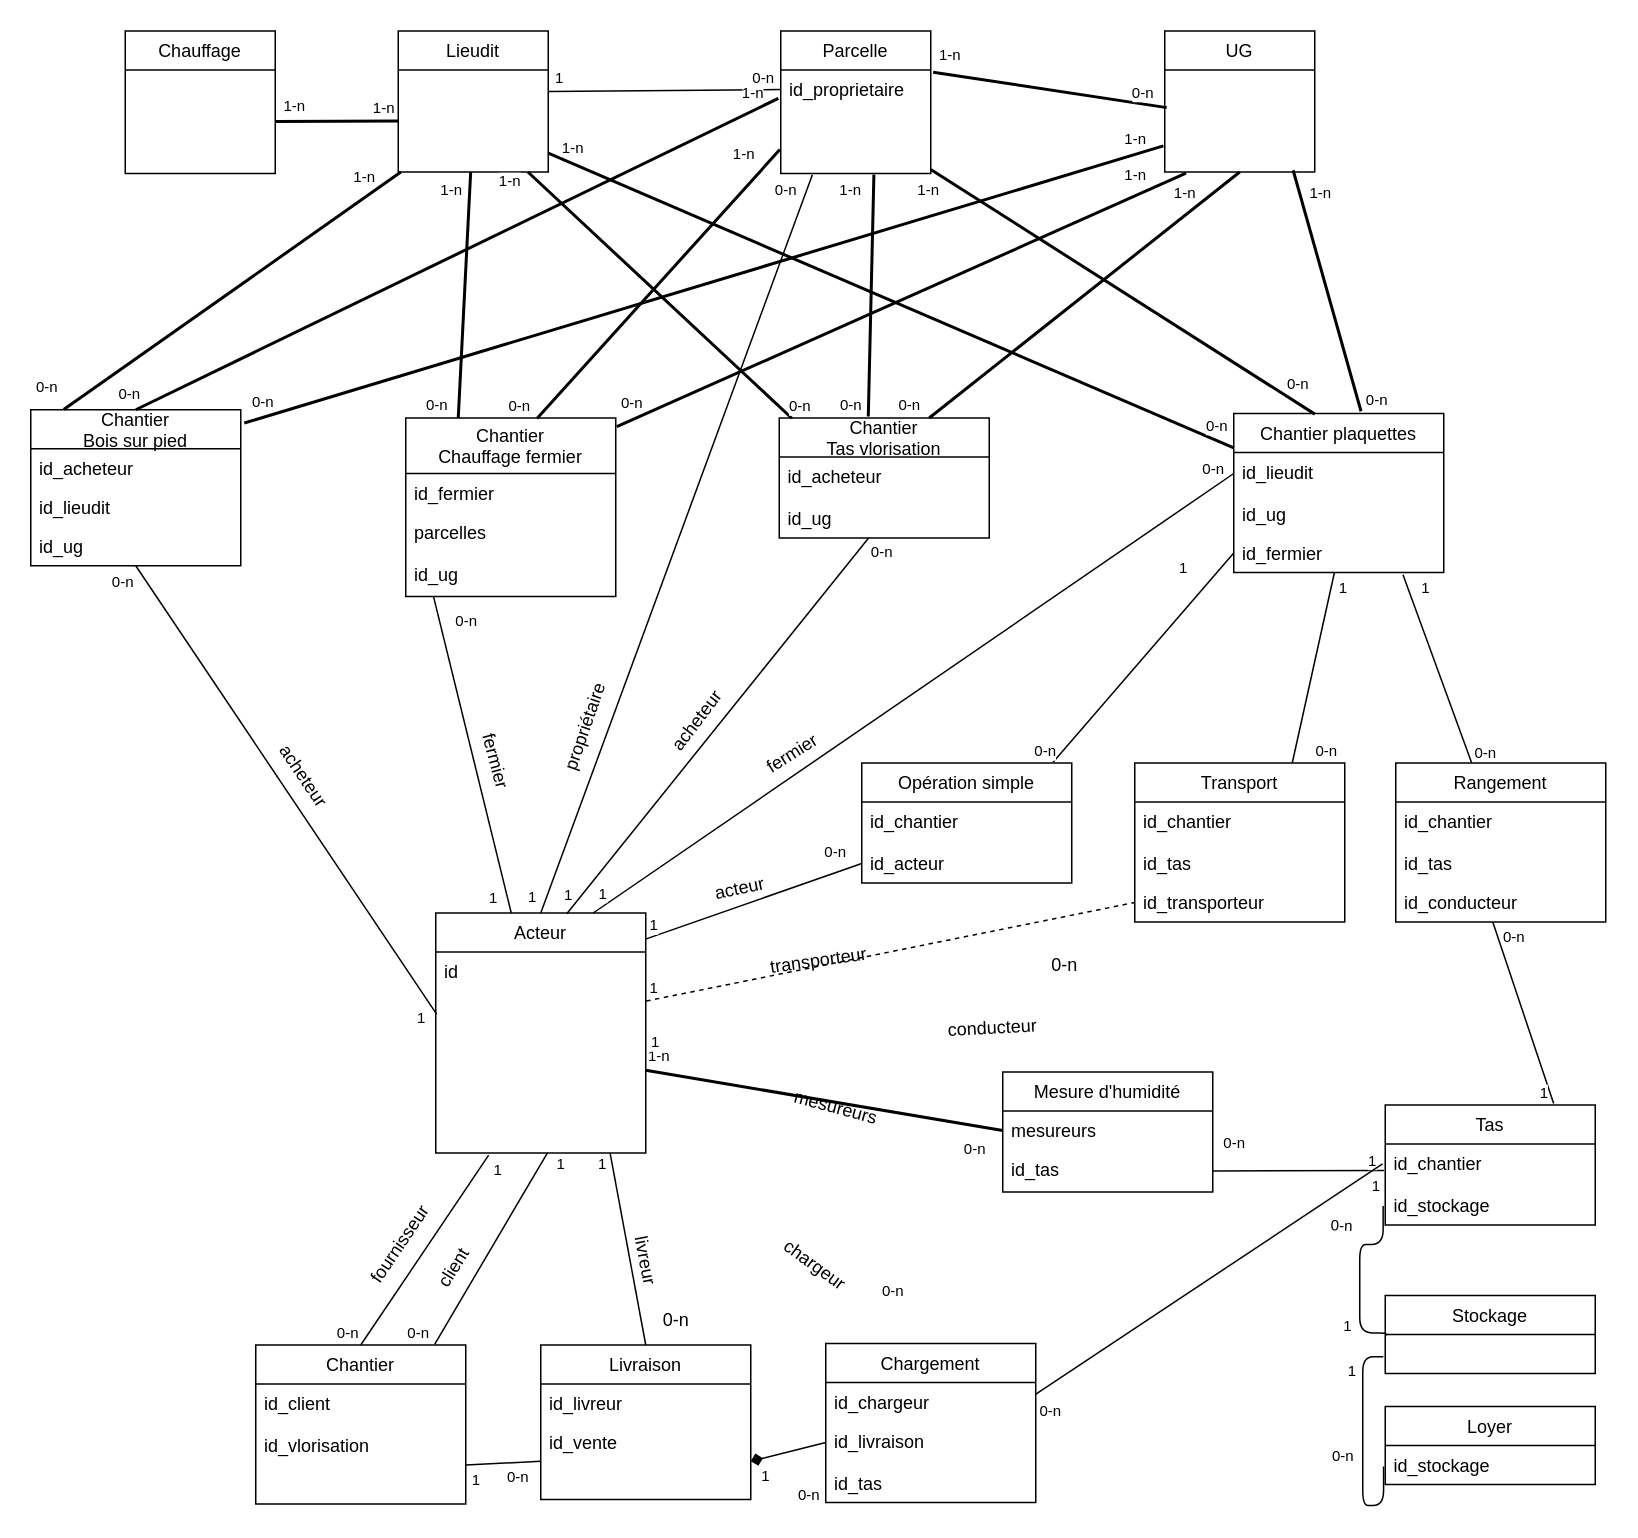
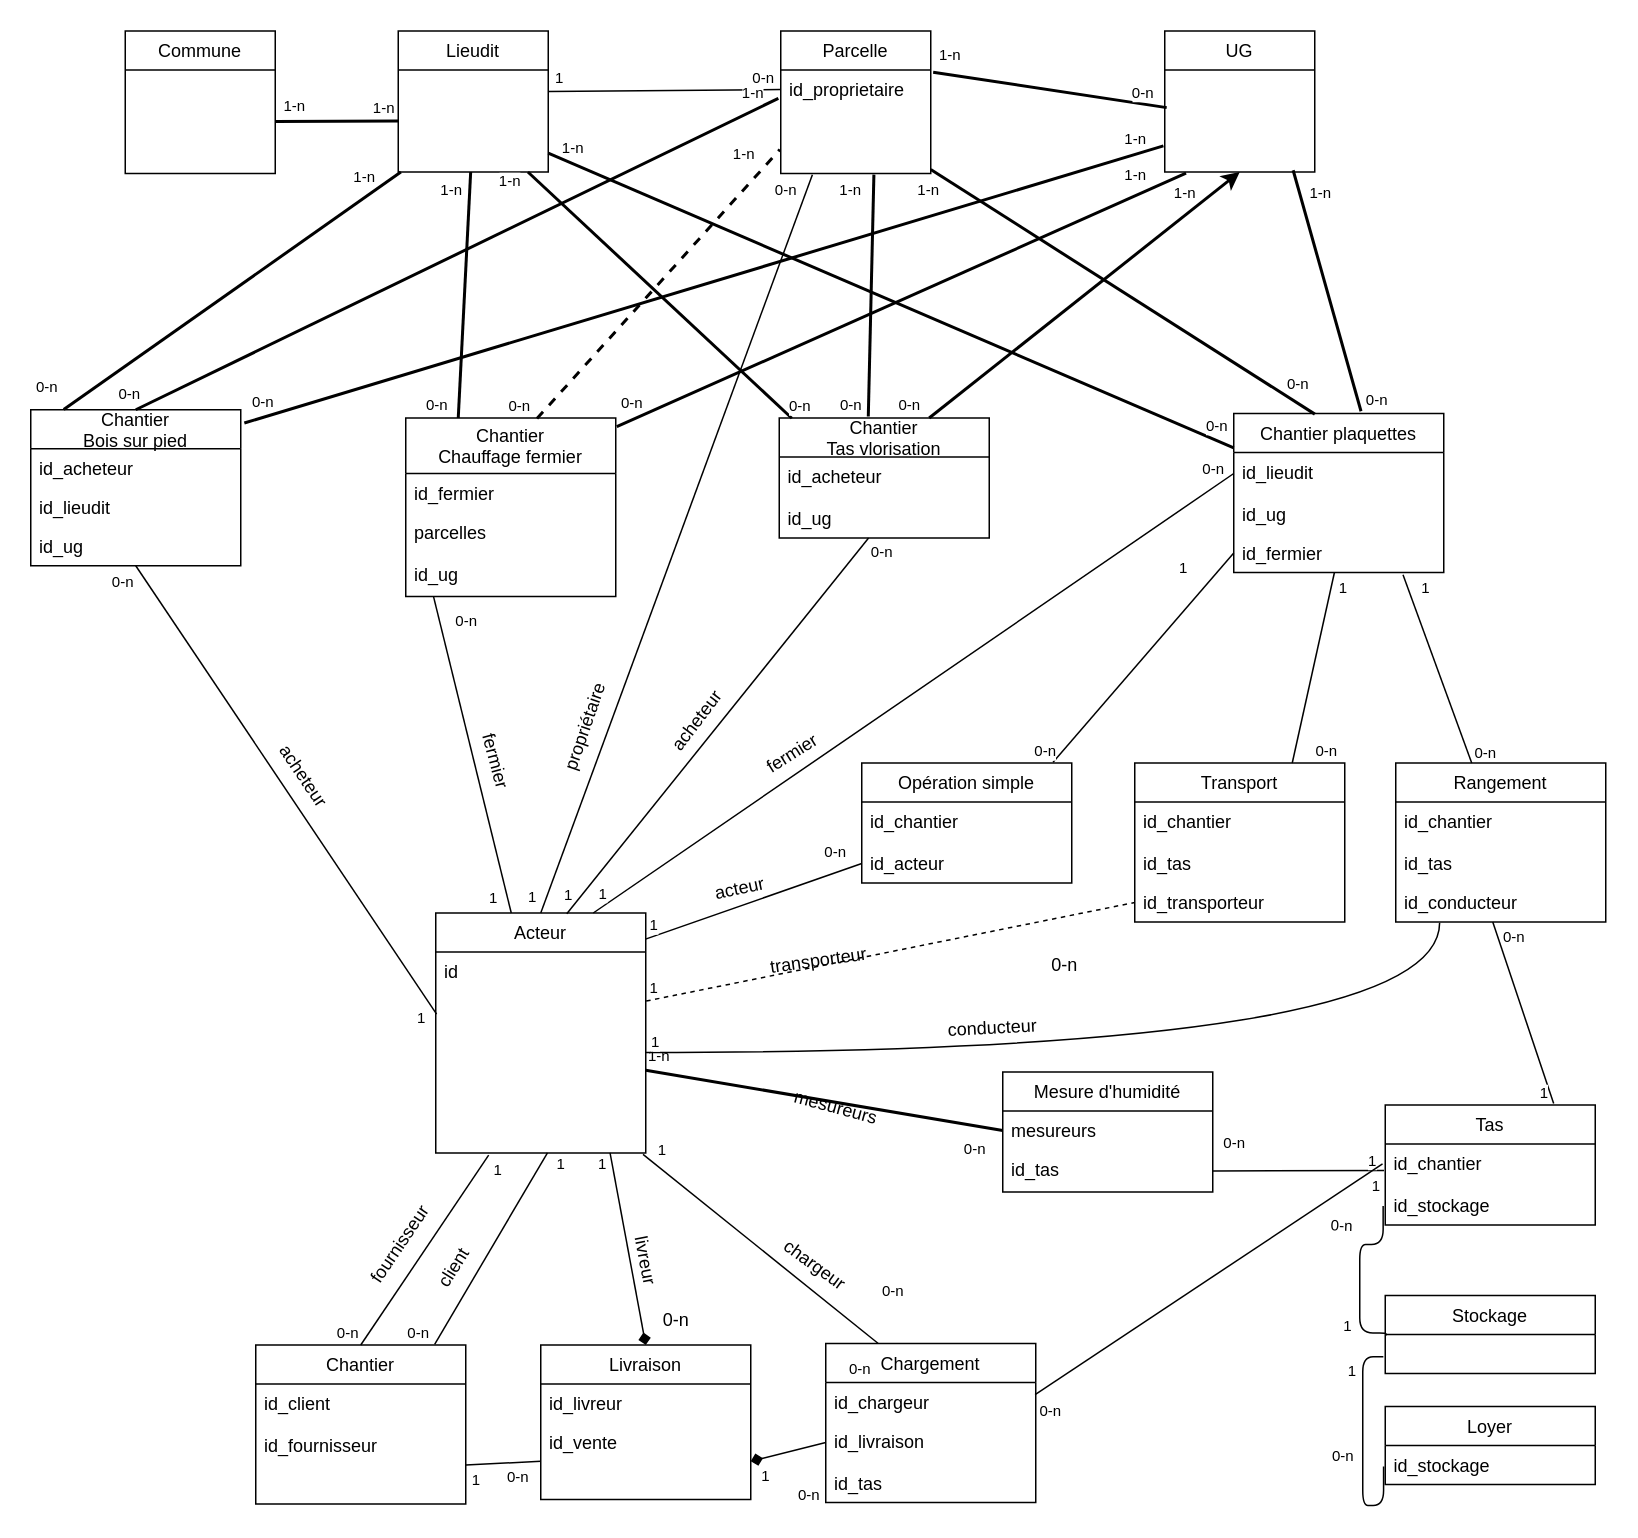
(200, 51) -> (200, 51)
(1233, 177) -> (1228, 181)
(623, 323) -> (623, 323)
none -> (1060, 1040)
none -> (759, 1248)
(644, 1337) -> (643, 1332)
(325, 1446) -> (330, 1446)
